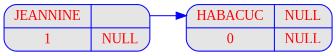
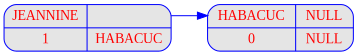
(120, 39) -> (129, 39)
